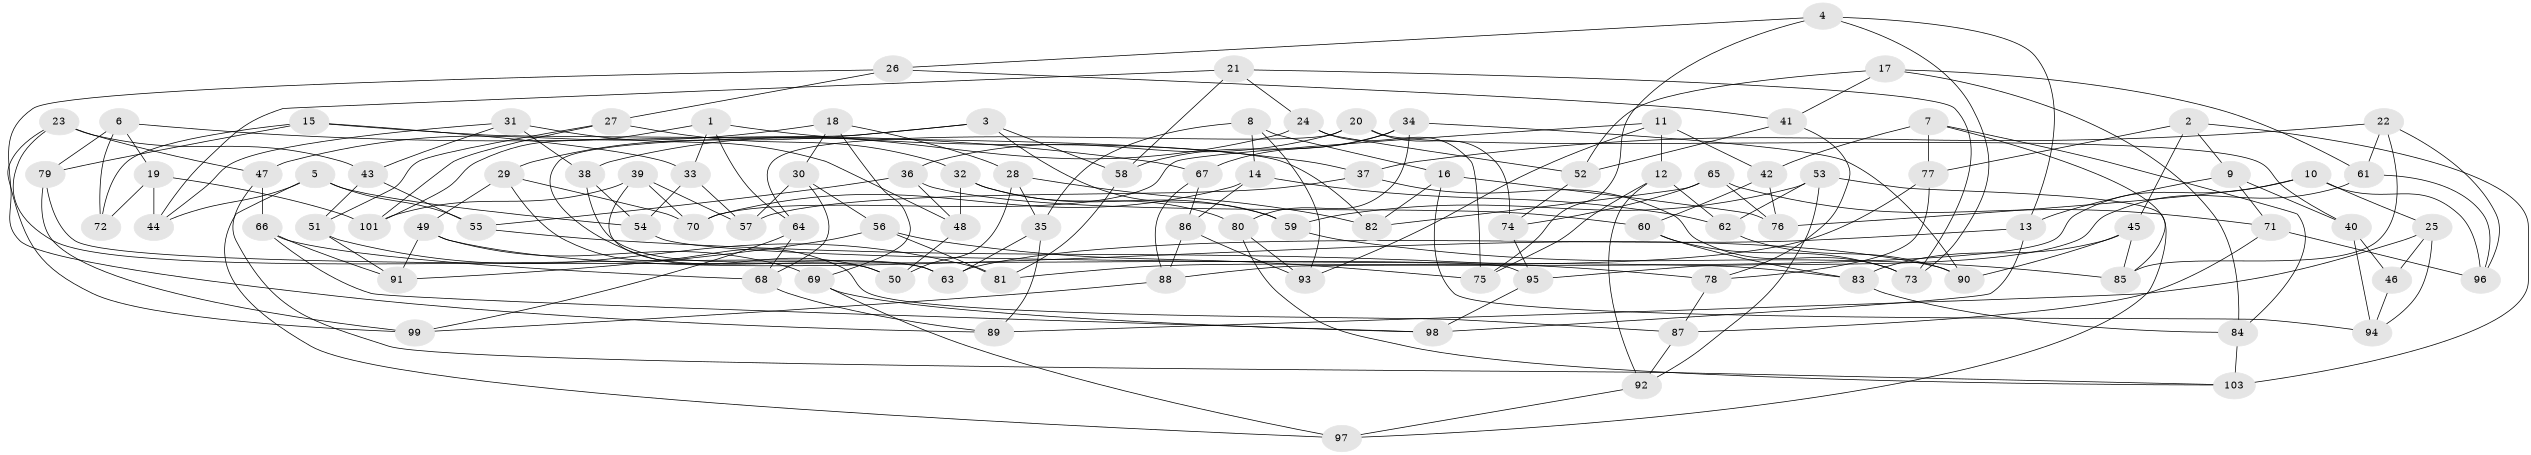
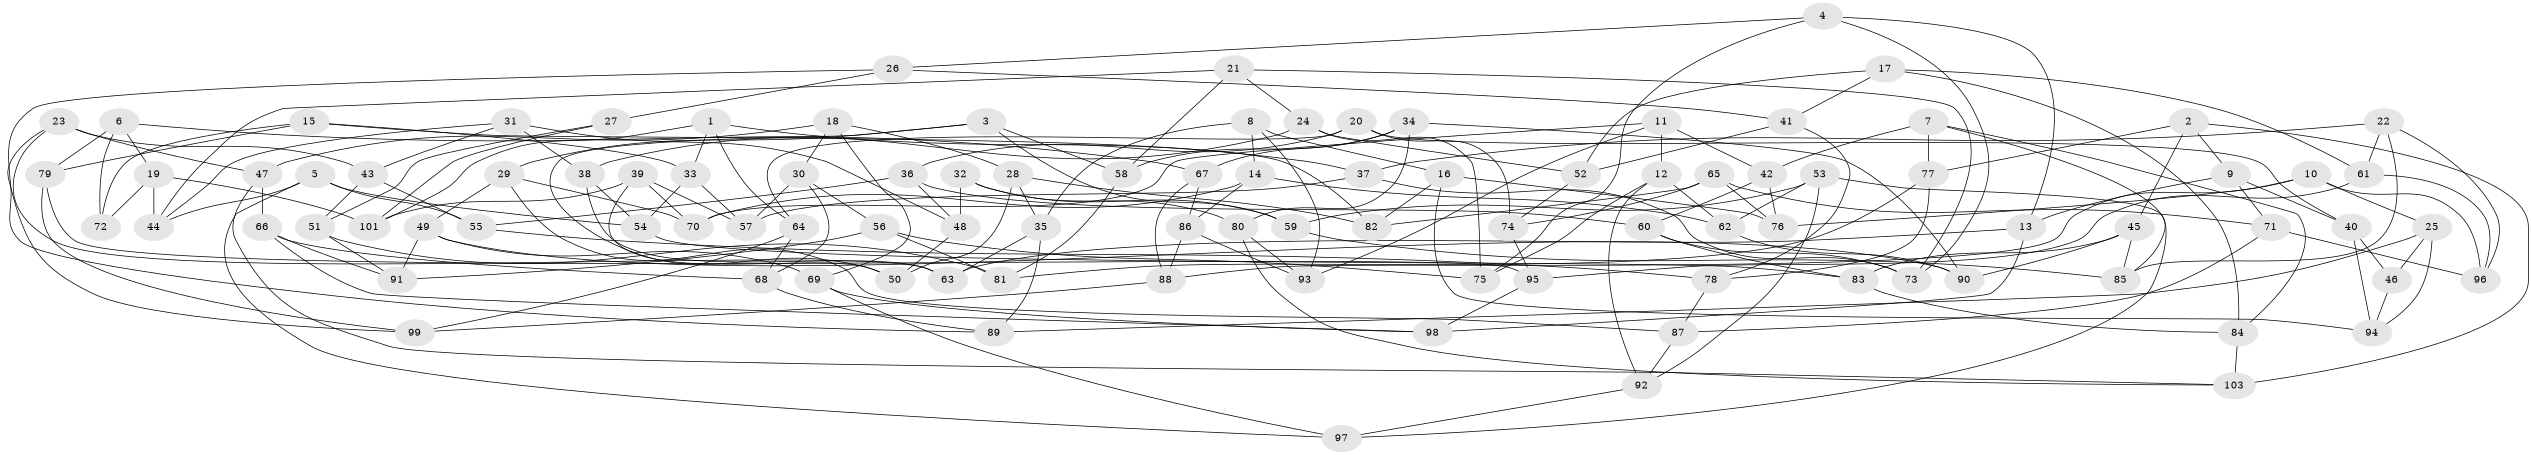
(860, 146) -> none
